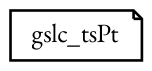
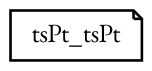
(76, 35) -> (76, 35)
